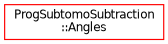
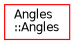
(84, 22) -> (37, 22)
